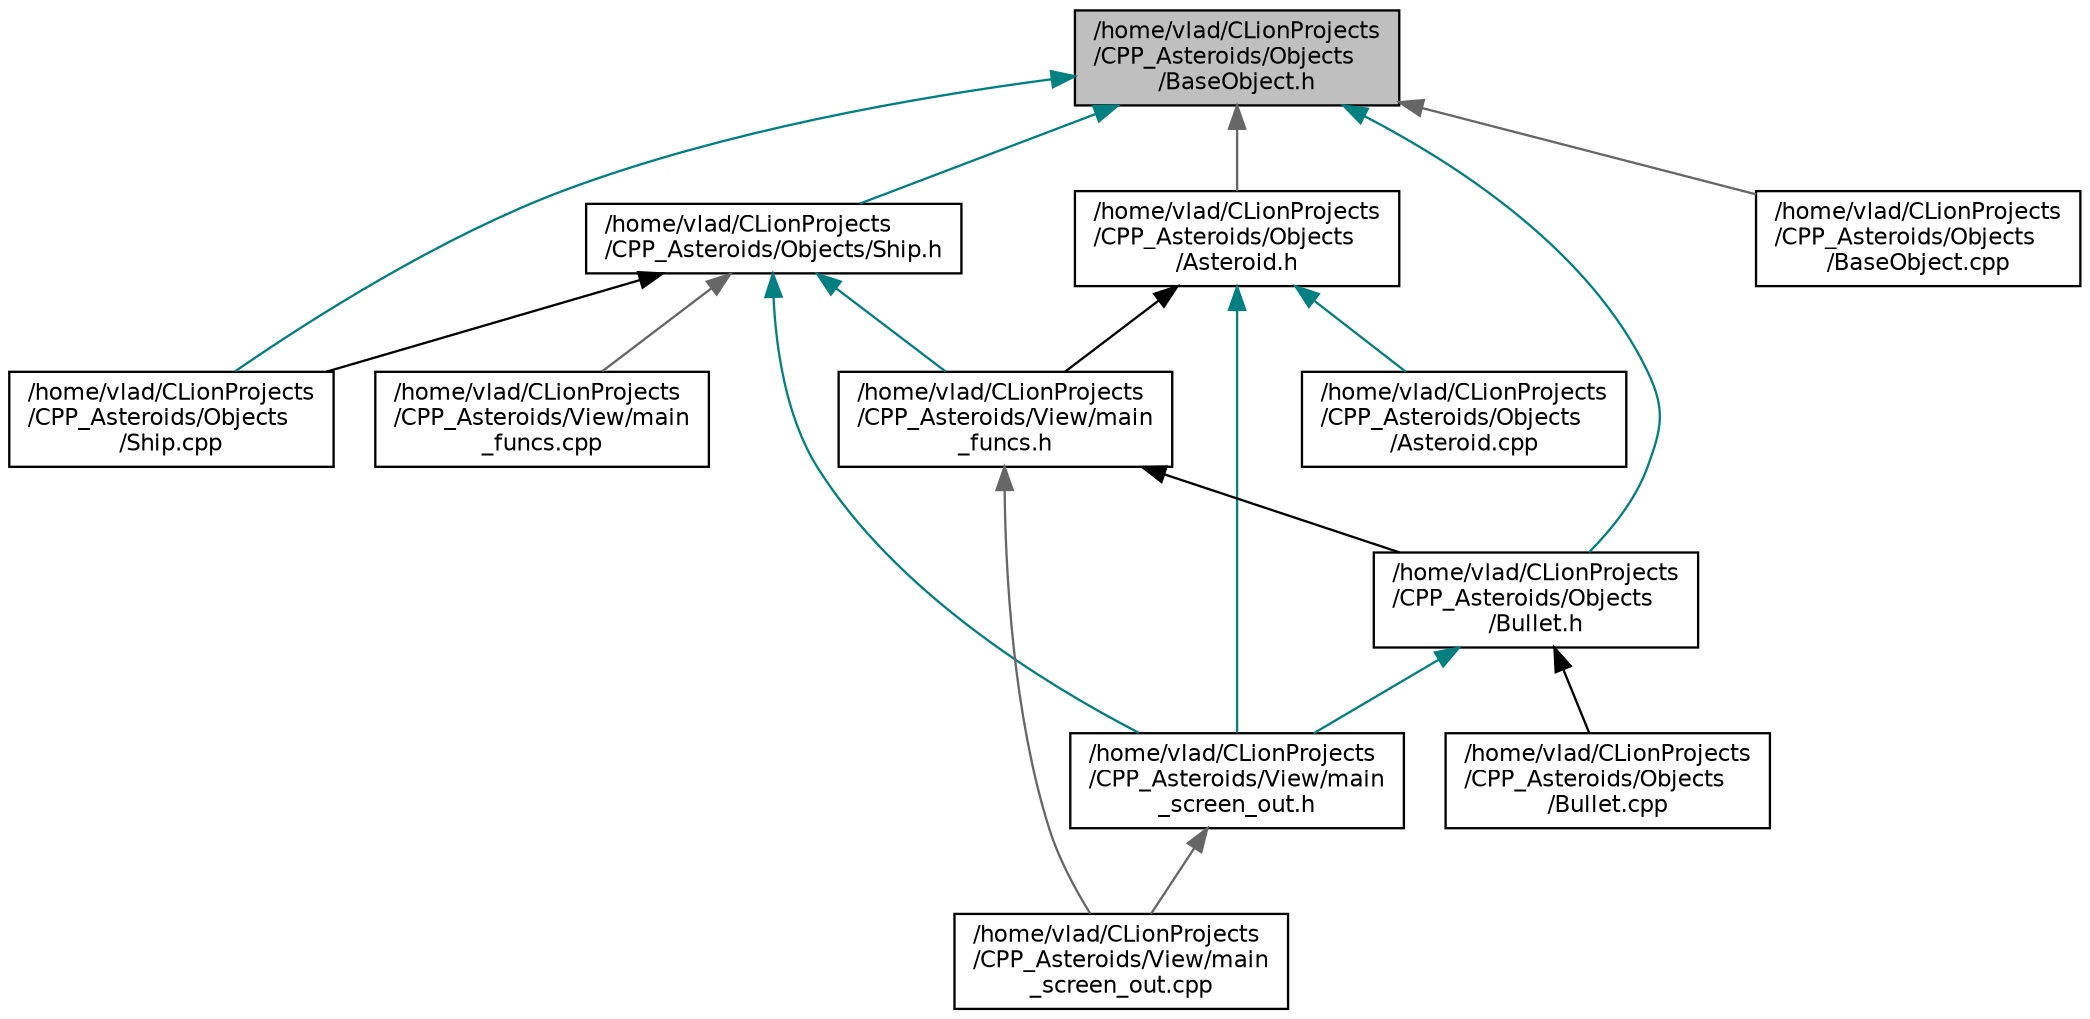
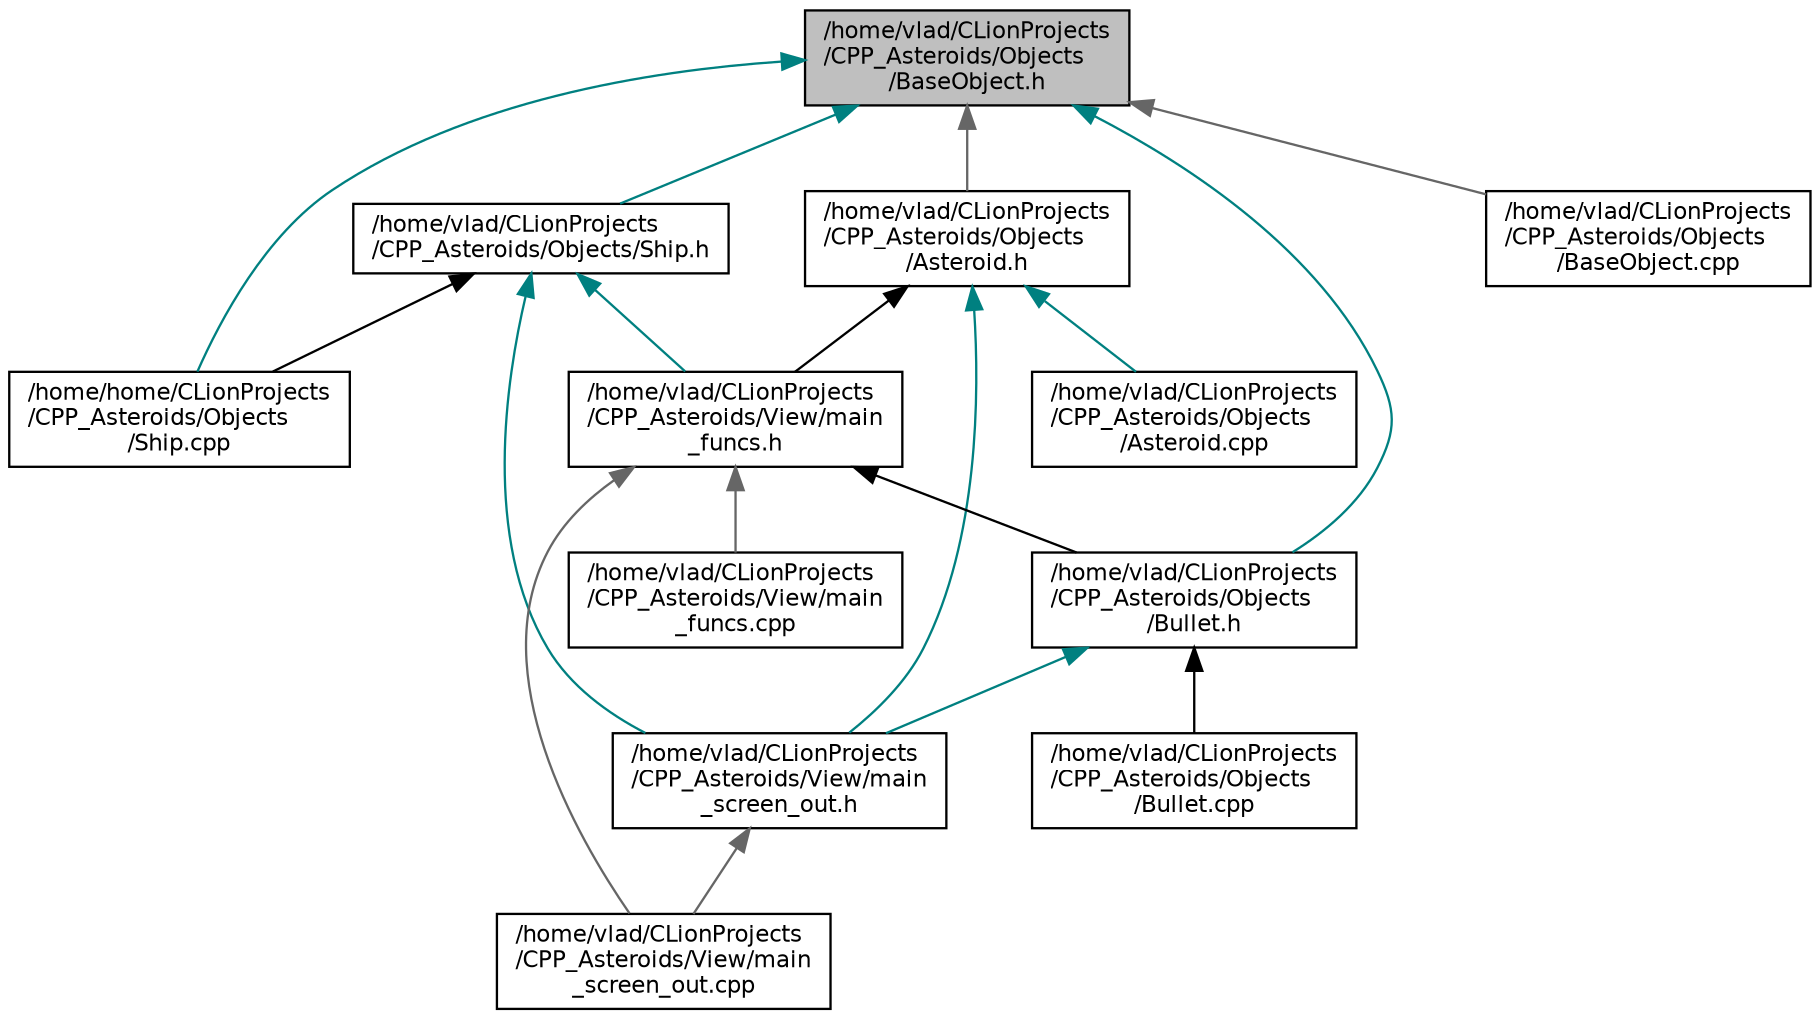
(657, 330) -> (736, 521)
(171, 419) -> (180, 419)
